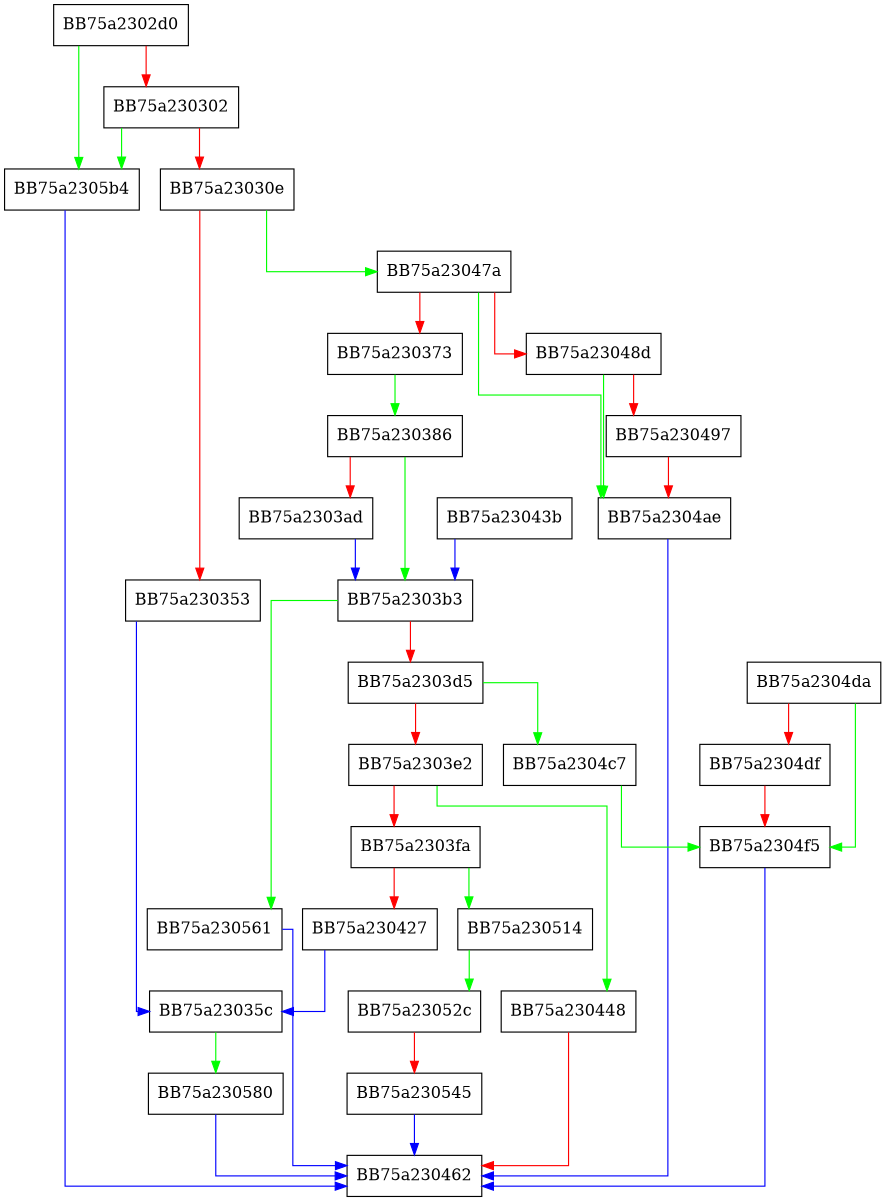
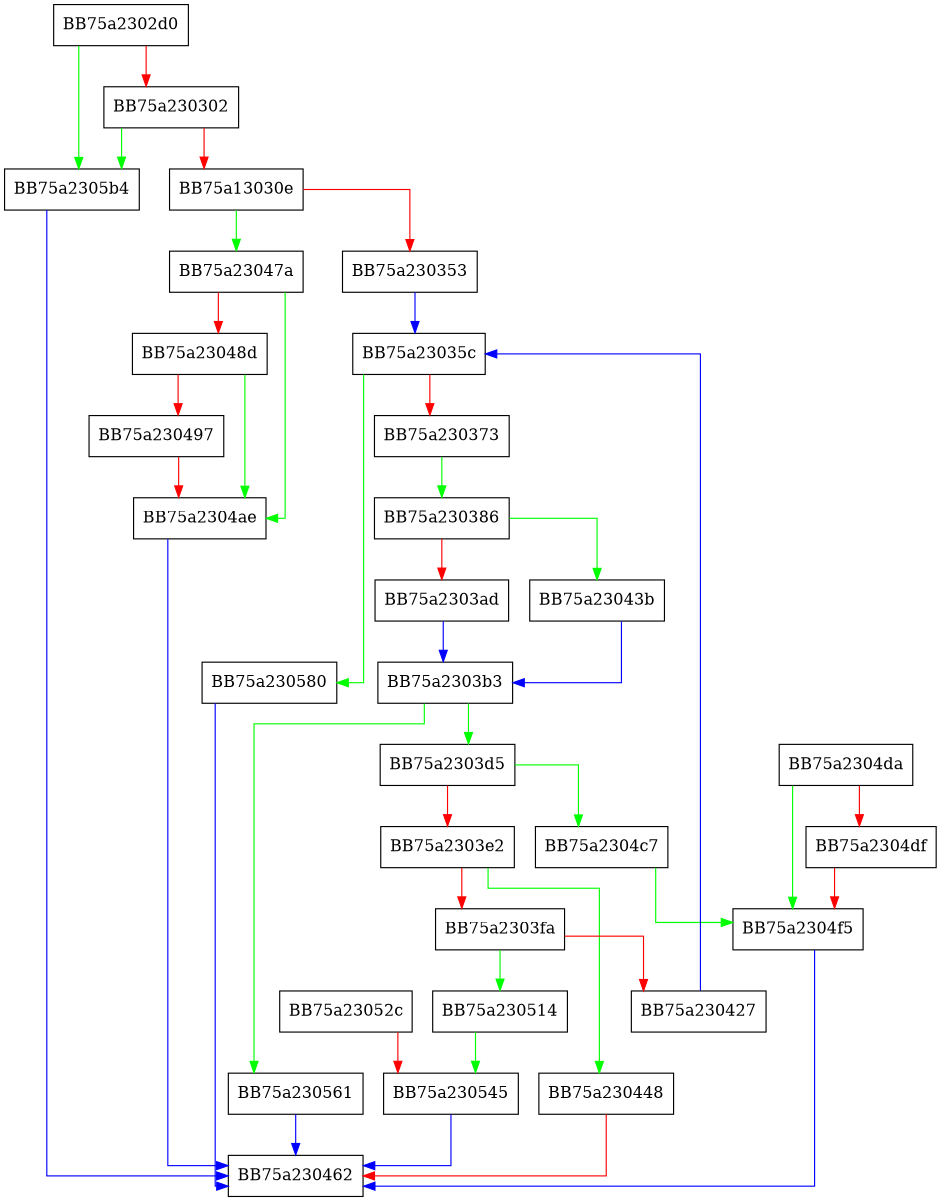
(227, 190) -> (236, 190)
(420, 307) -> (430, 389)
(405, 513) -> (578, 518)
(410, 636) -> (468, 718)
(469, 965) -> (476, 1047)
